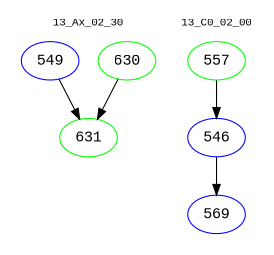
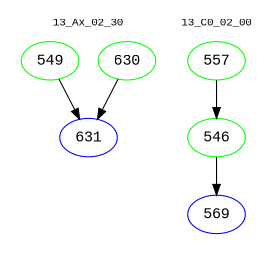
(50, 61) -> (50, 61)
(89, 138) -> (89, 138)
(217, 138) -> (217, 138)
